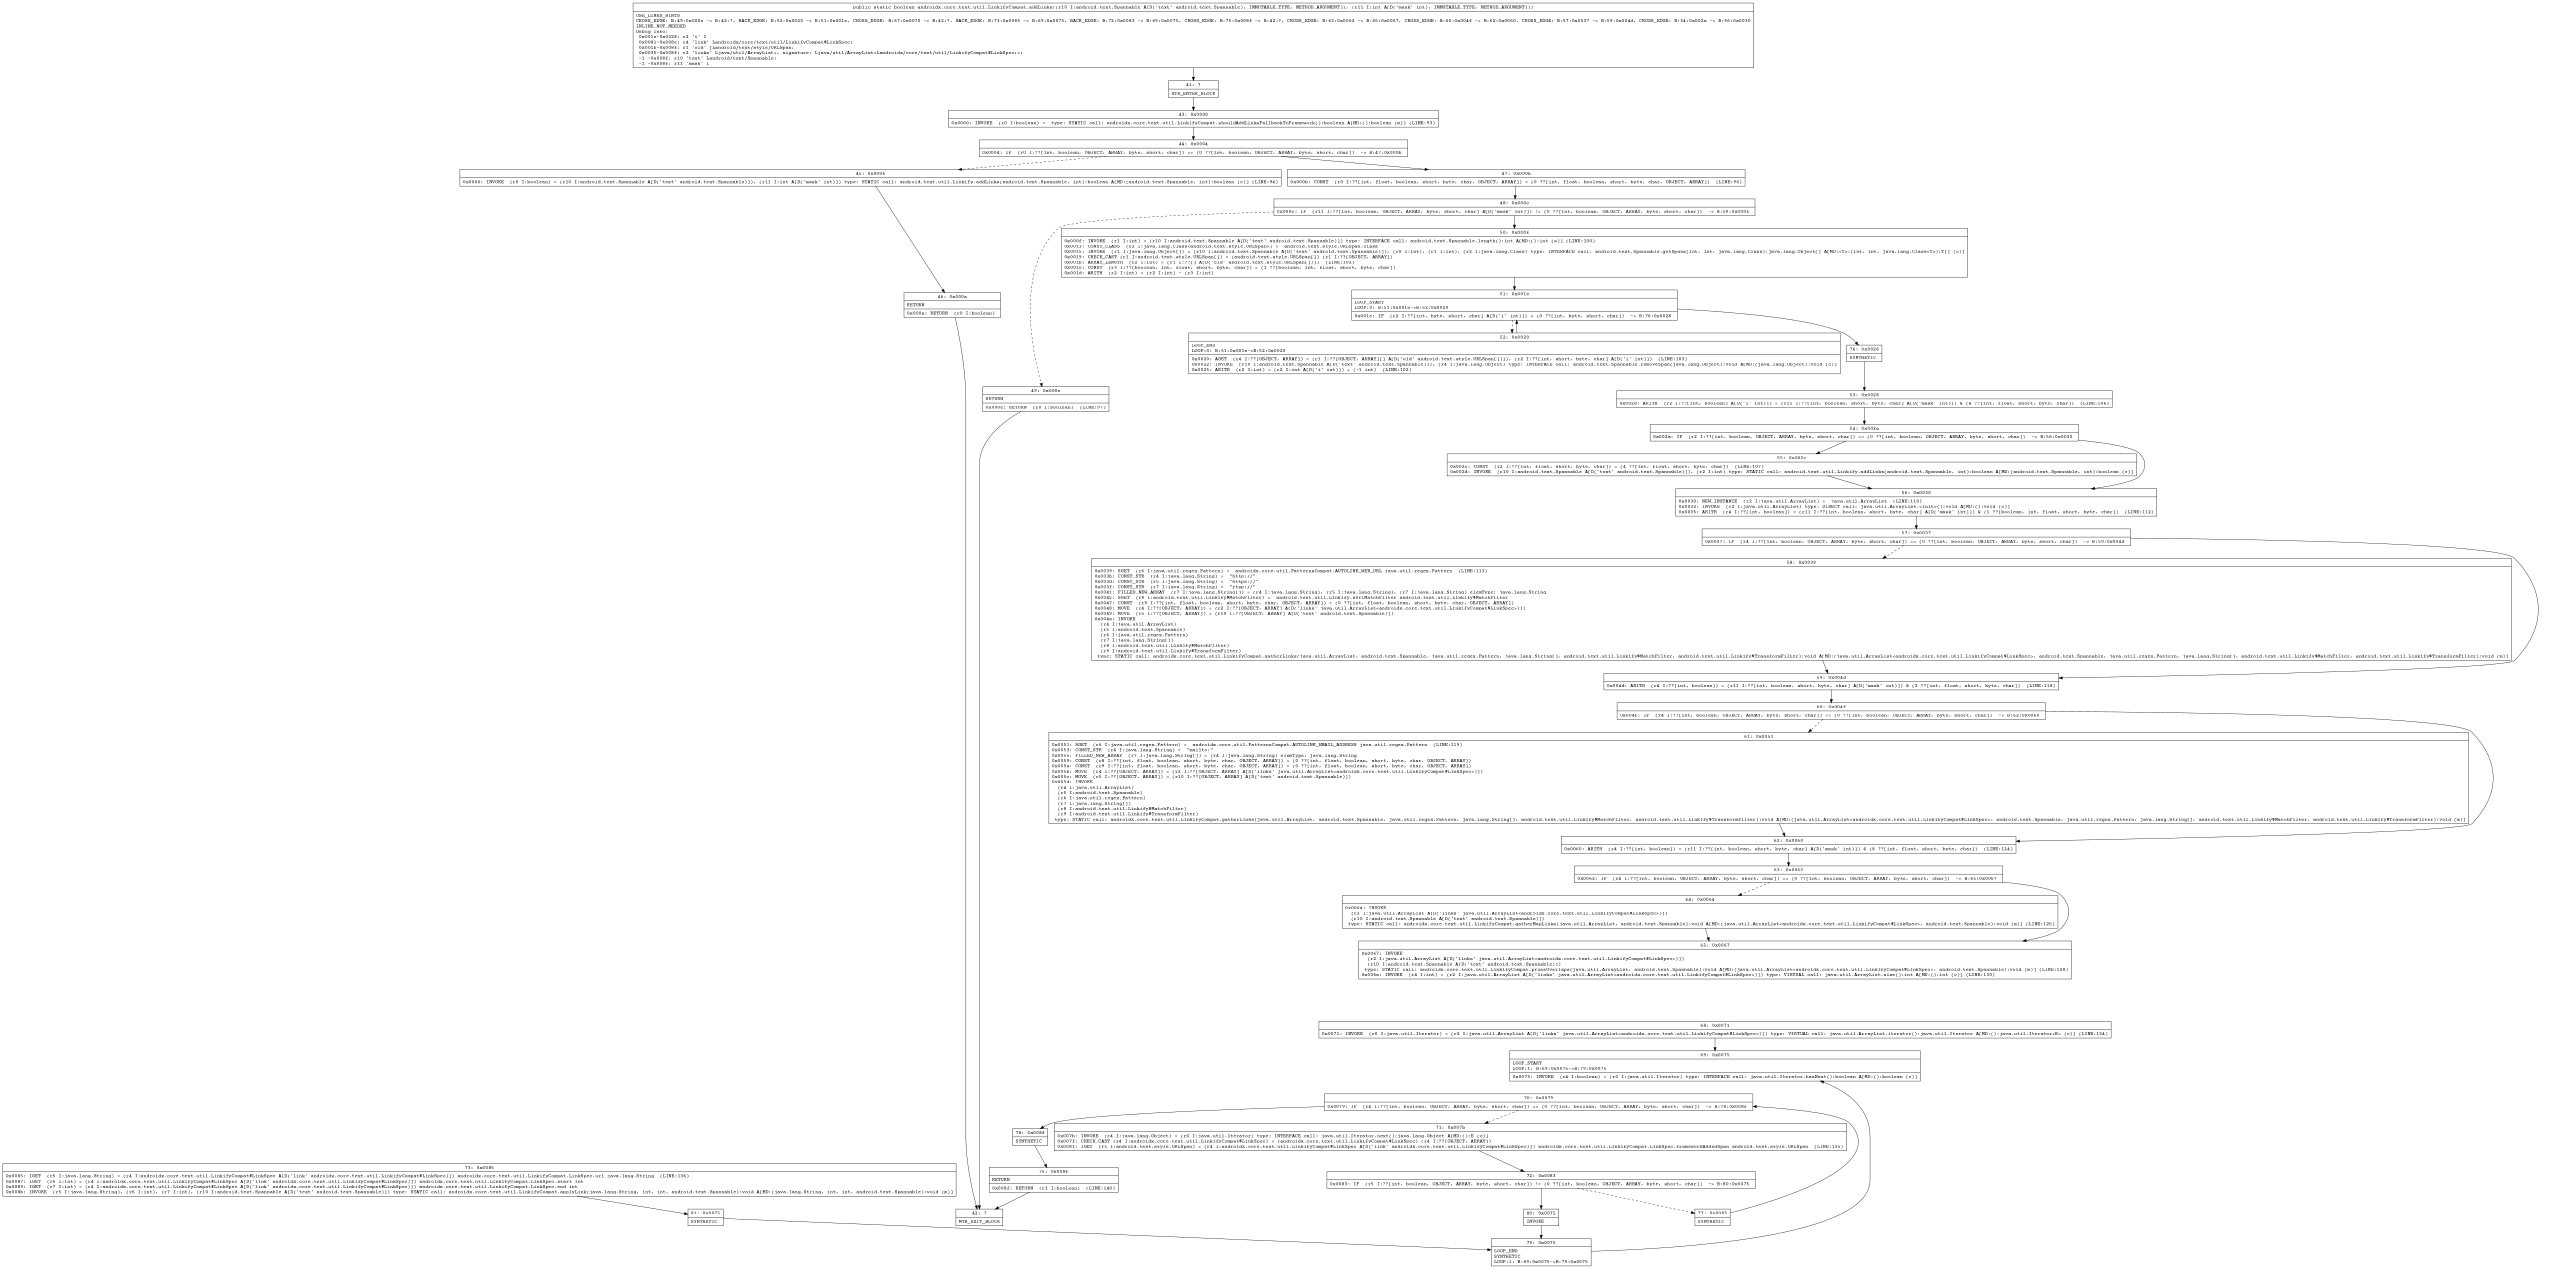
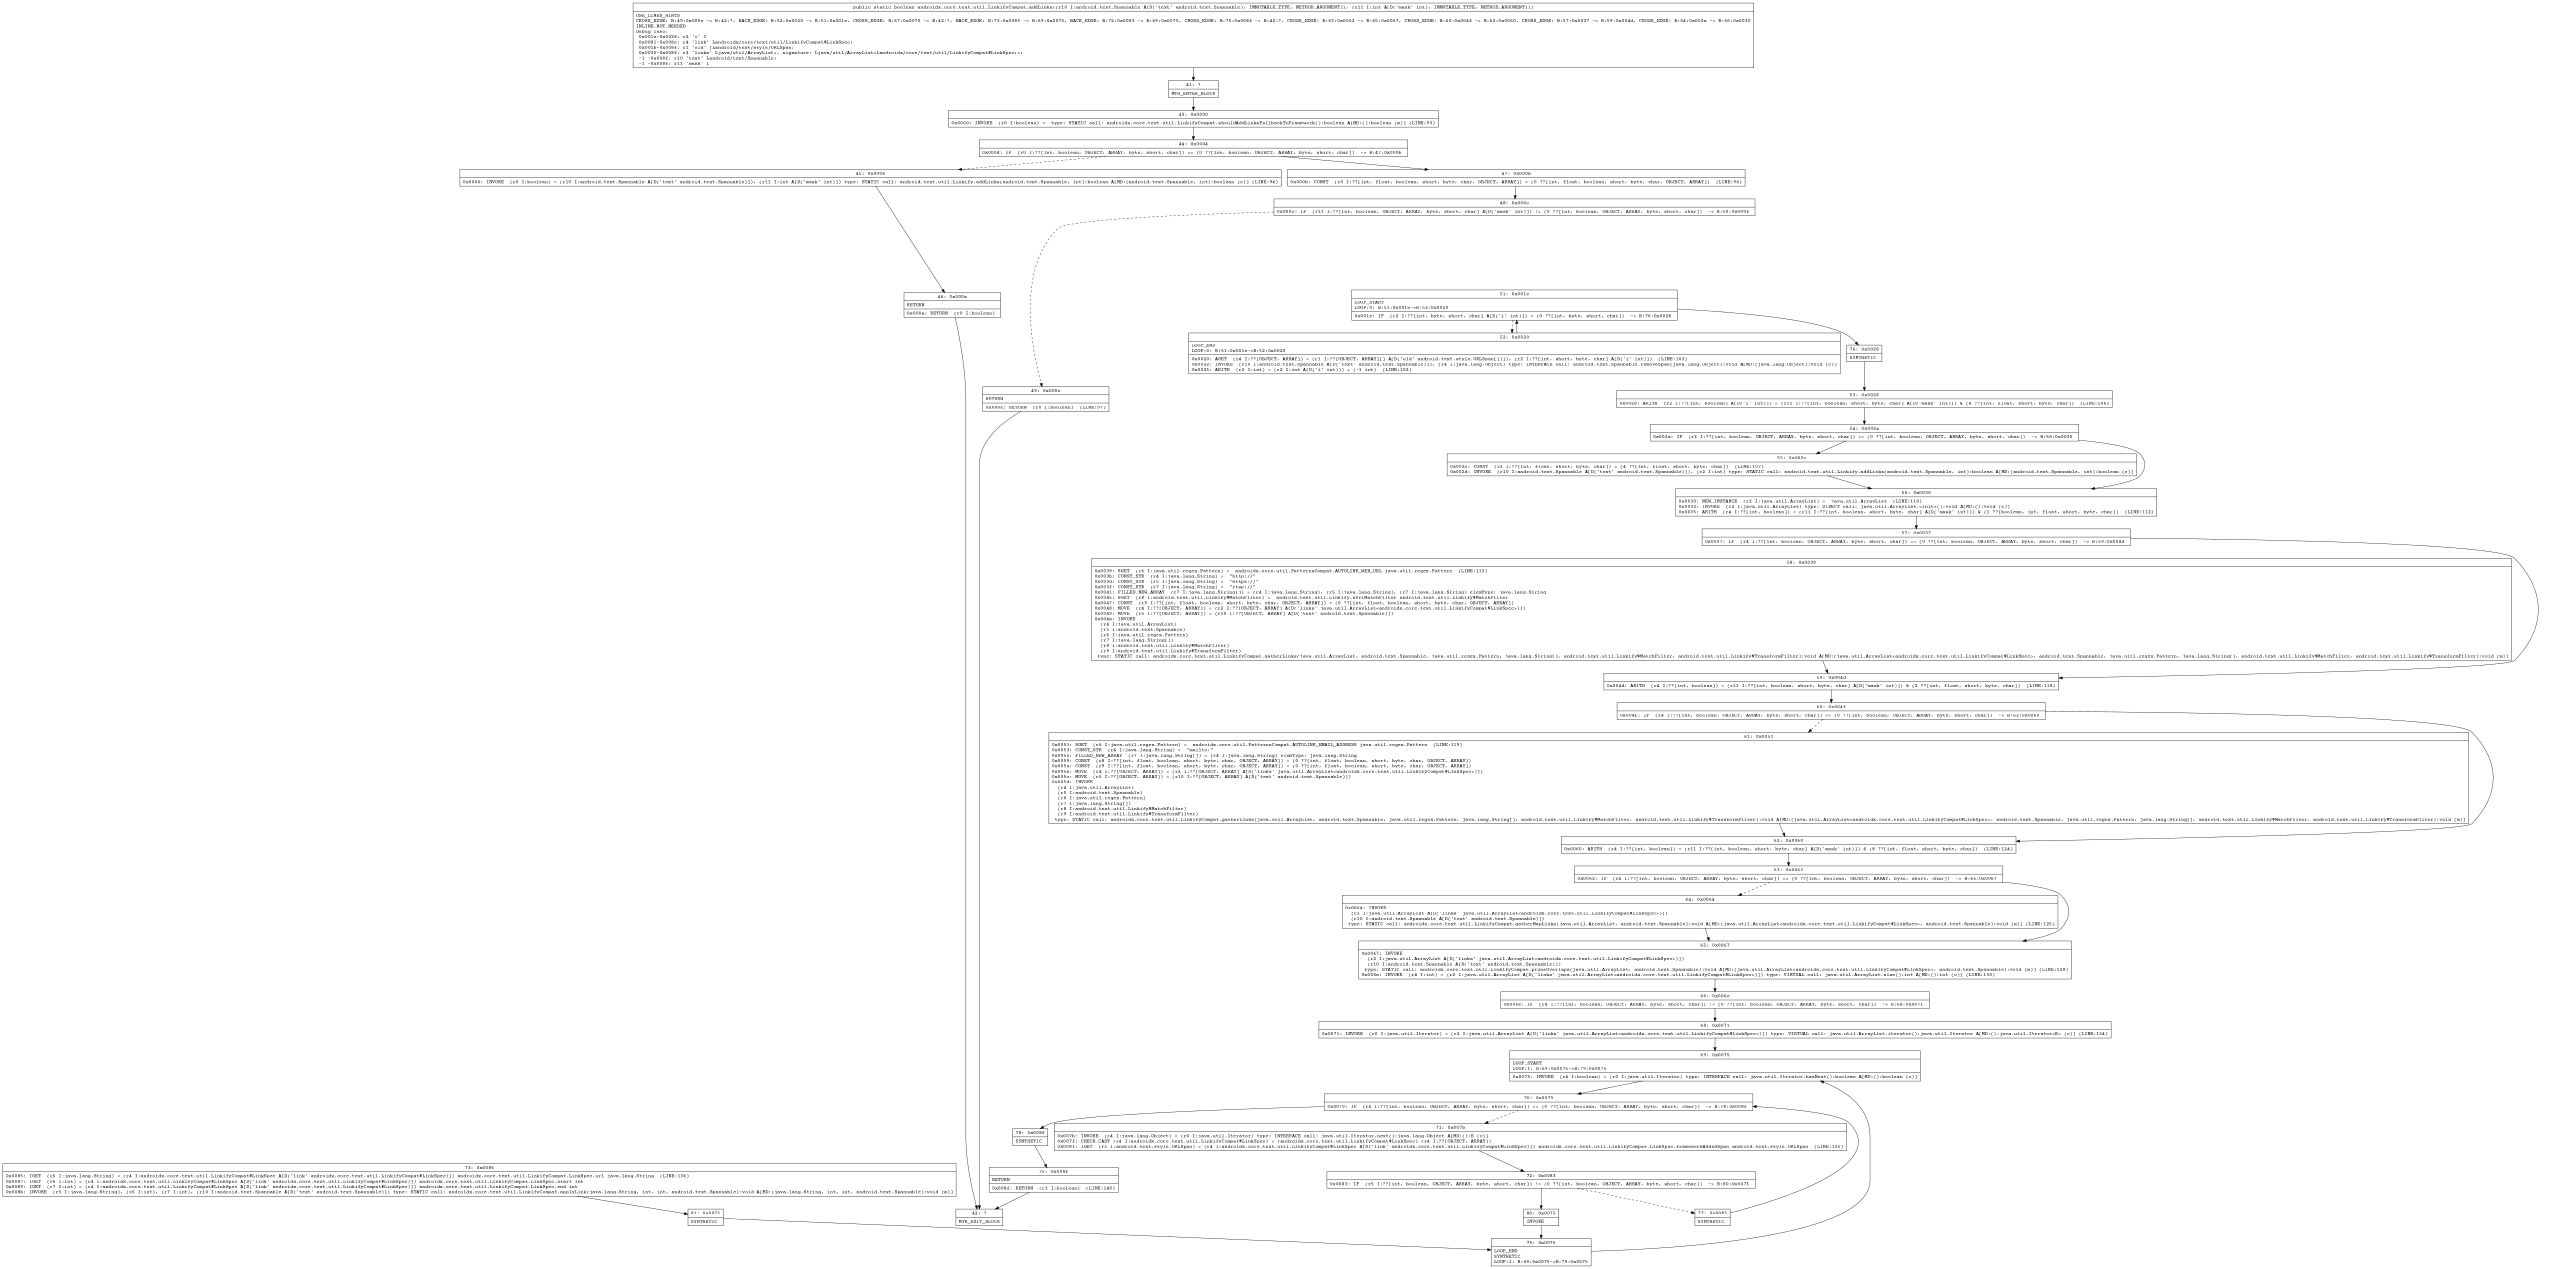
(1193, 93) -> (1193, 93)
(1514, 253) -> none
(1895, 551) -> none
none -> (1715, 1000)
none -> (1612, 1087)
